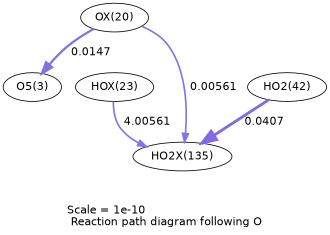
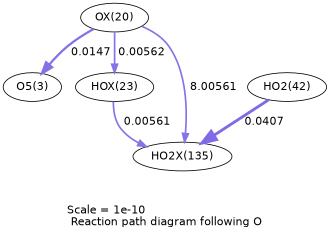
none -> (115, 48)
(212, 87) -> (212, 87)
(146, 122) -> (146, 122)
